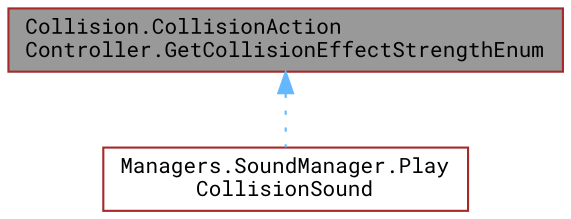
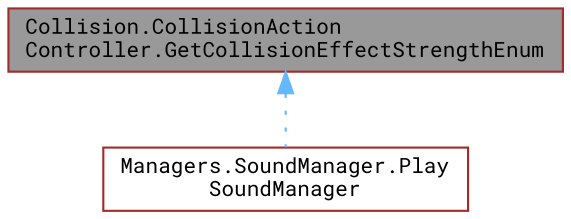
(286, 179) -> (286, 179)
